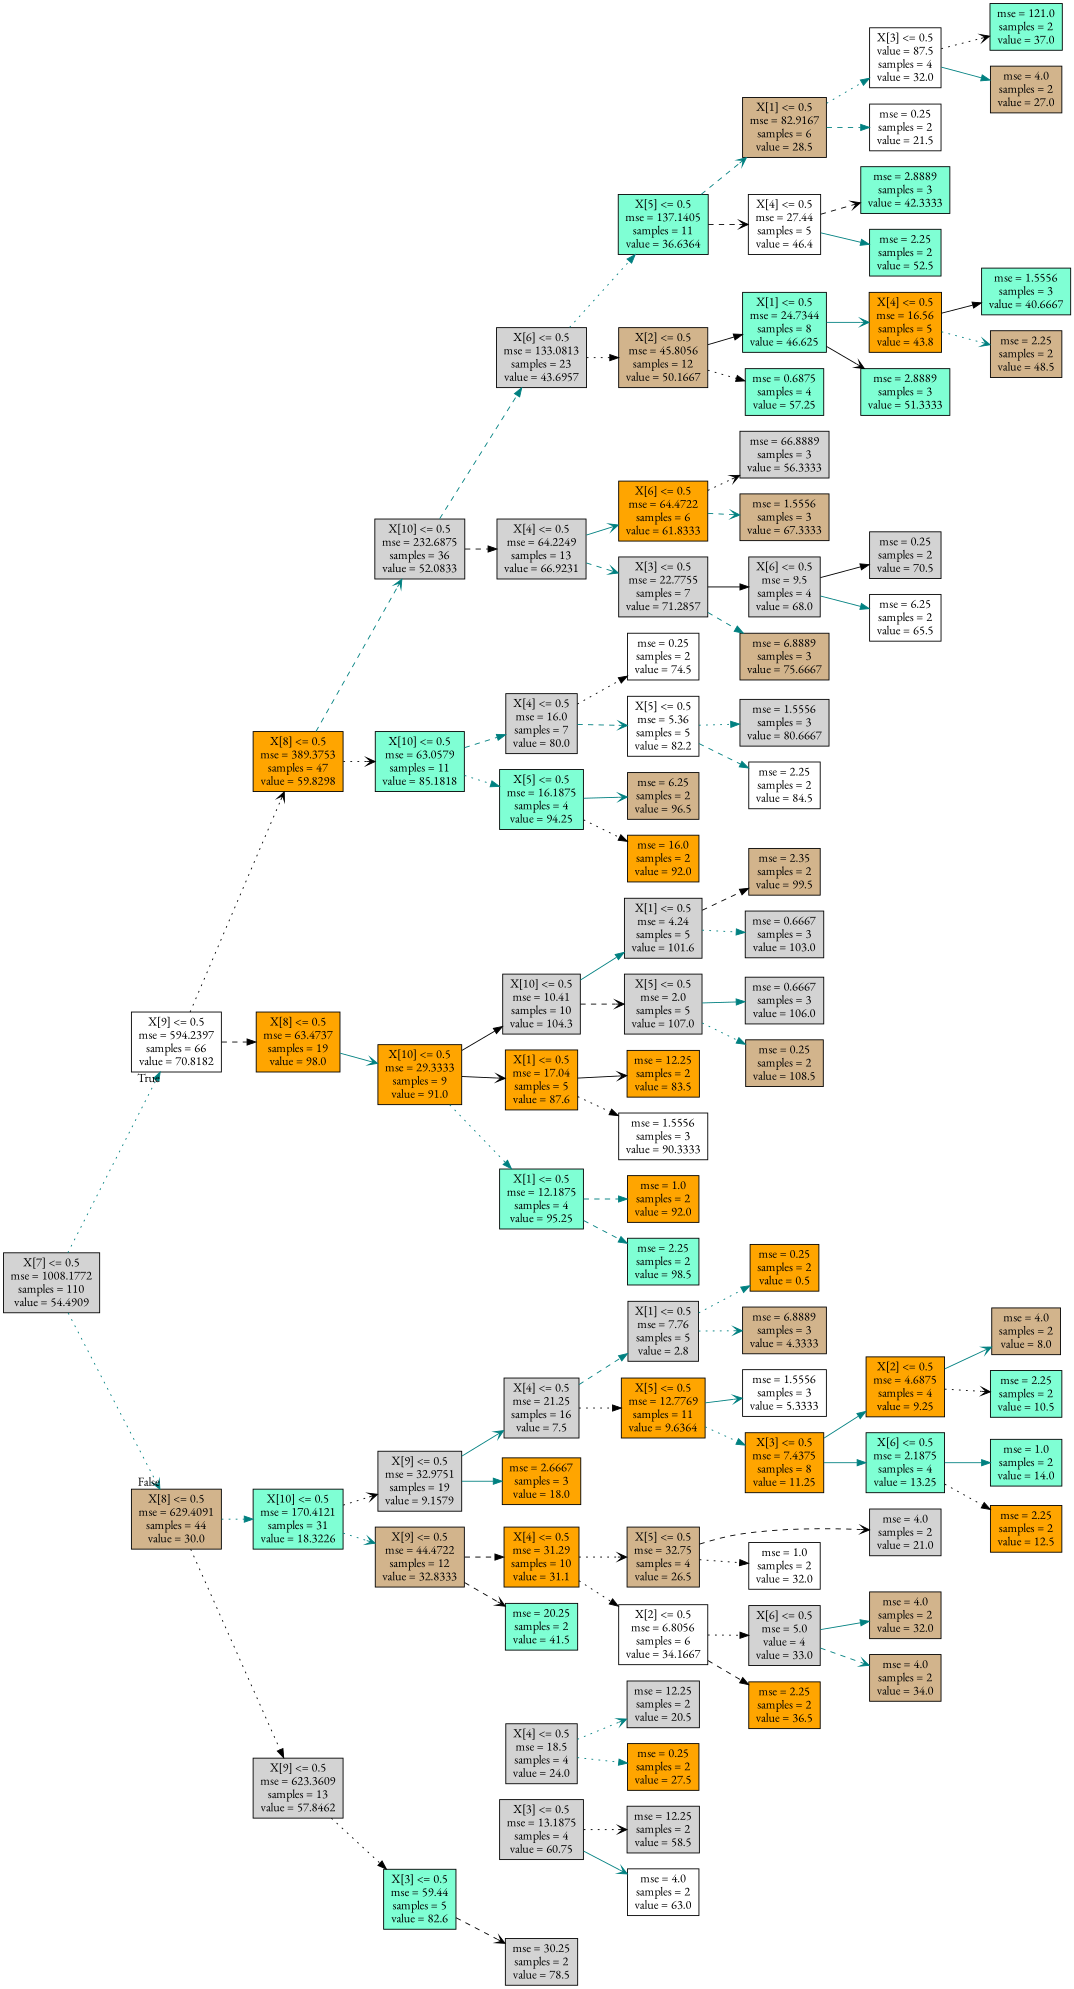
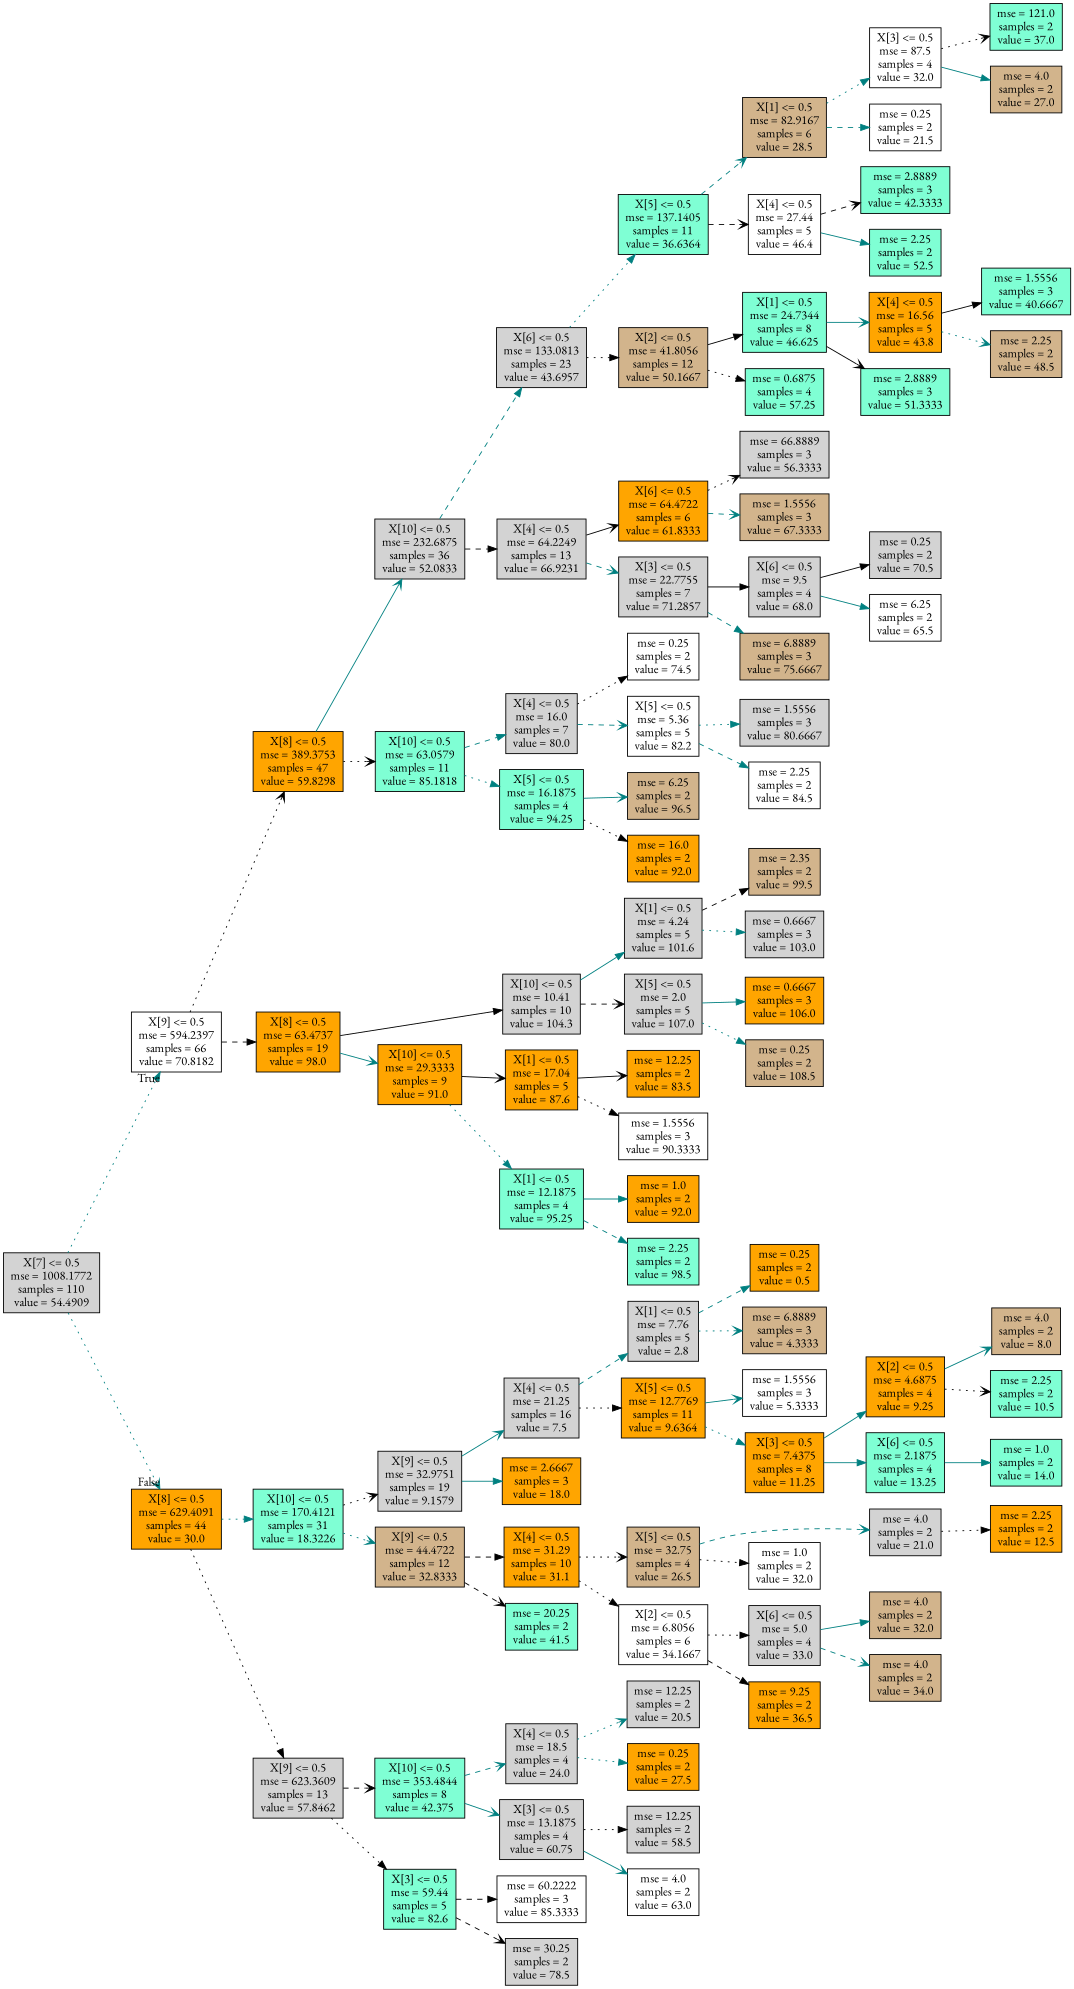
(905, 58) -> (905, 58)
(663, 358) -> (663, 358)
(598, 531) -> (598, 531)
(357, 659) -> (357, 659)
(784, 1001) -> (784, 1001)
(478, 1041) -> (417, 1024)
(601, 1199) -> (601, 1199)
(720, 1301) -> (720, 1301)
(964, 1495) -> (961, 1531)
(176, 1519) -> (176, 1519)
(779, 1530) -> (779, 1530)
(784, 1636) -> (784, 1636)
(784, 1705) -> (784, 1705)
none -> (420, 1788)
(601, 1830) -> (601, 1830)
none -> (542, 1899)
